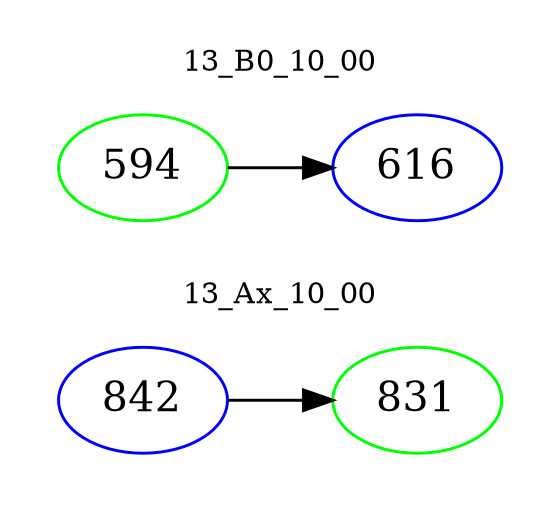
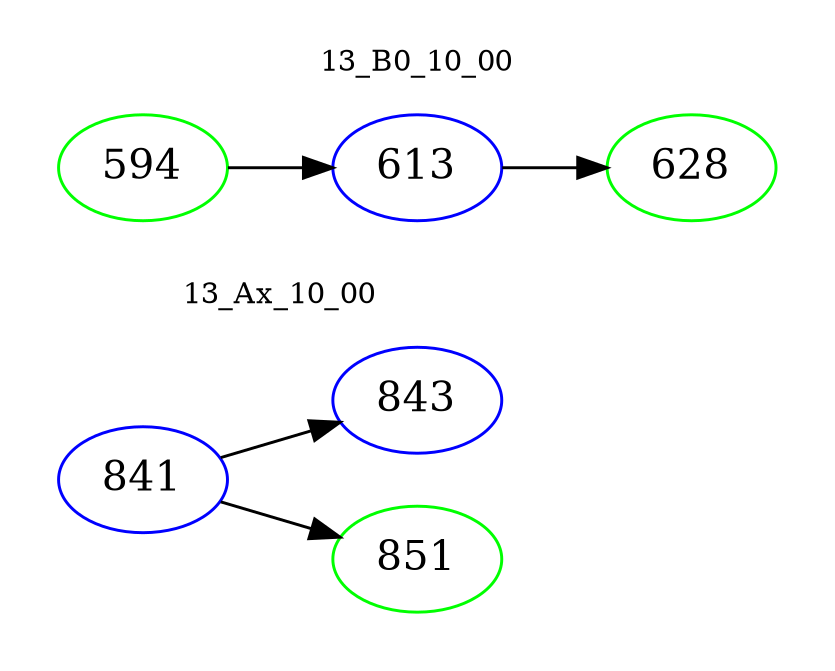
(417, 168) -> (417, 168)
none -> (692, 168)
(143, 400) -> (143, 480)
none -> (417, 400)
(417, 400) -> (417, 559)
